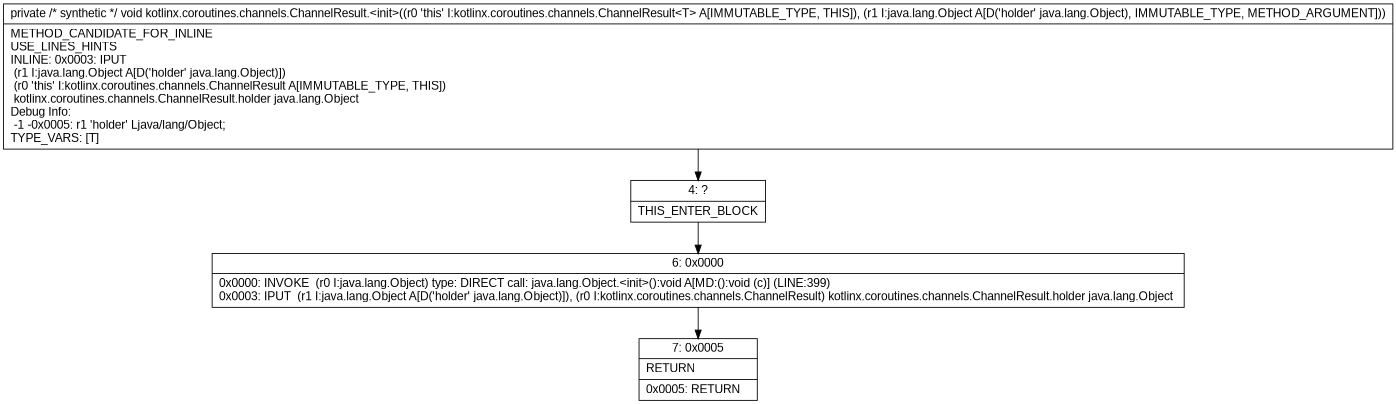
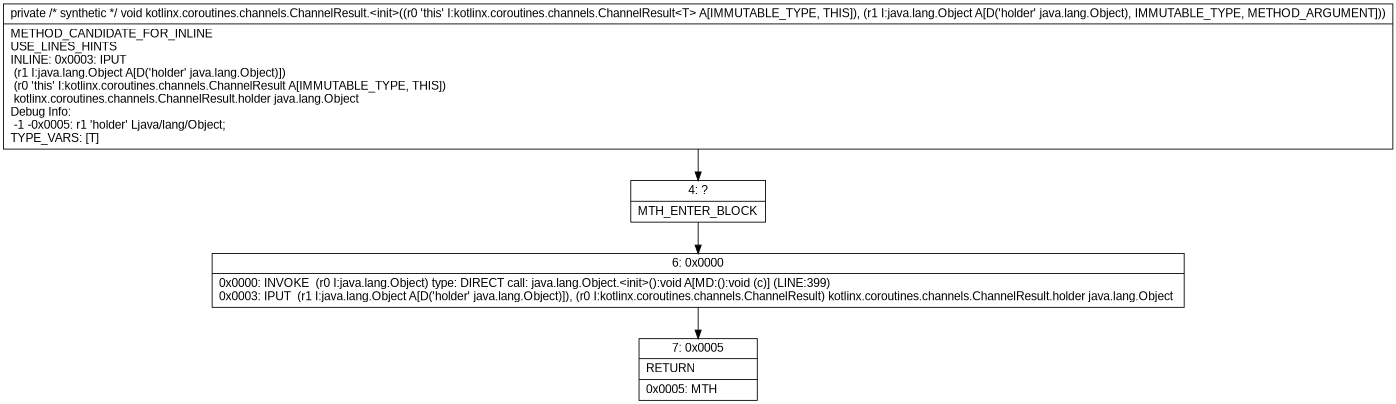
(698, 211) -> (698, 211)
(698, 390) -> (687, 390)
